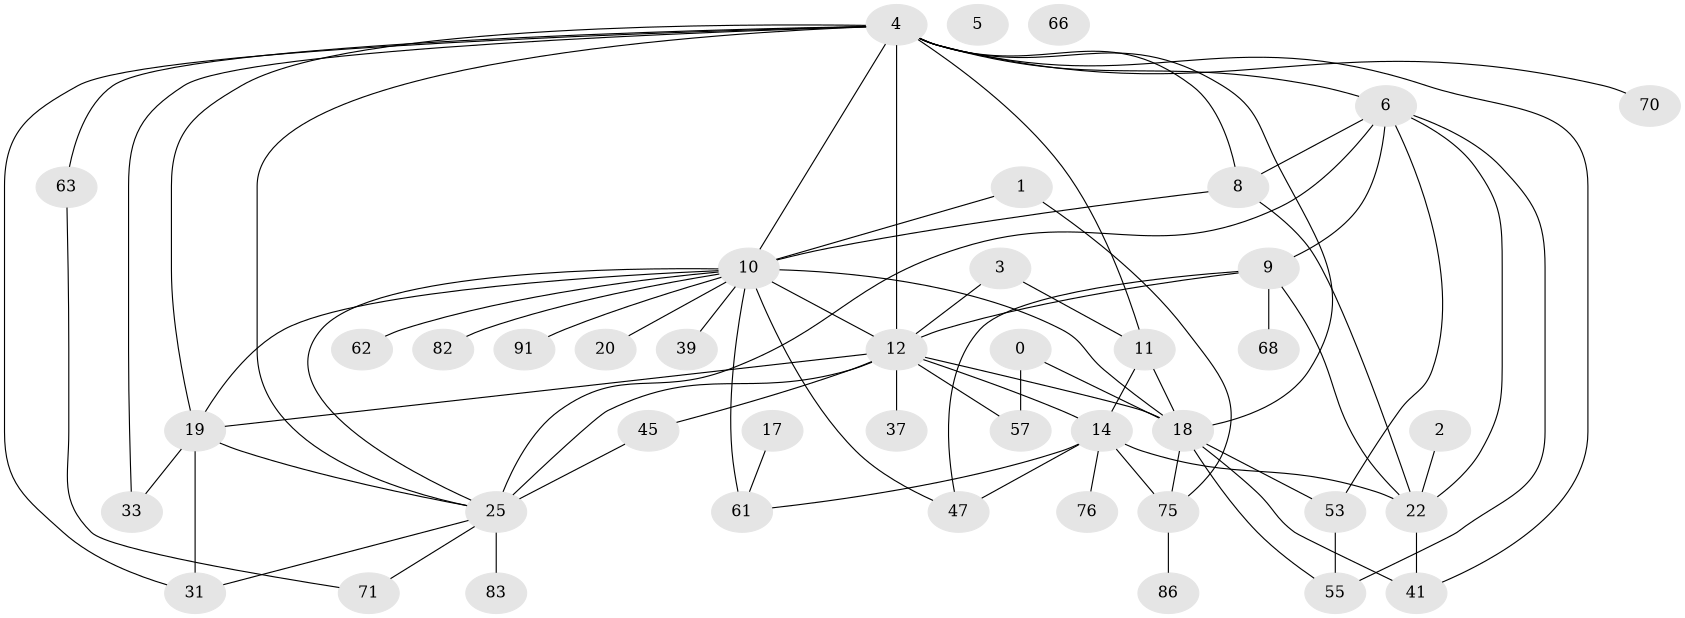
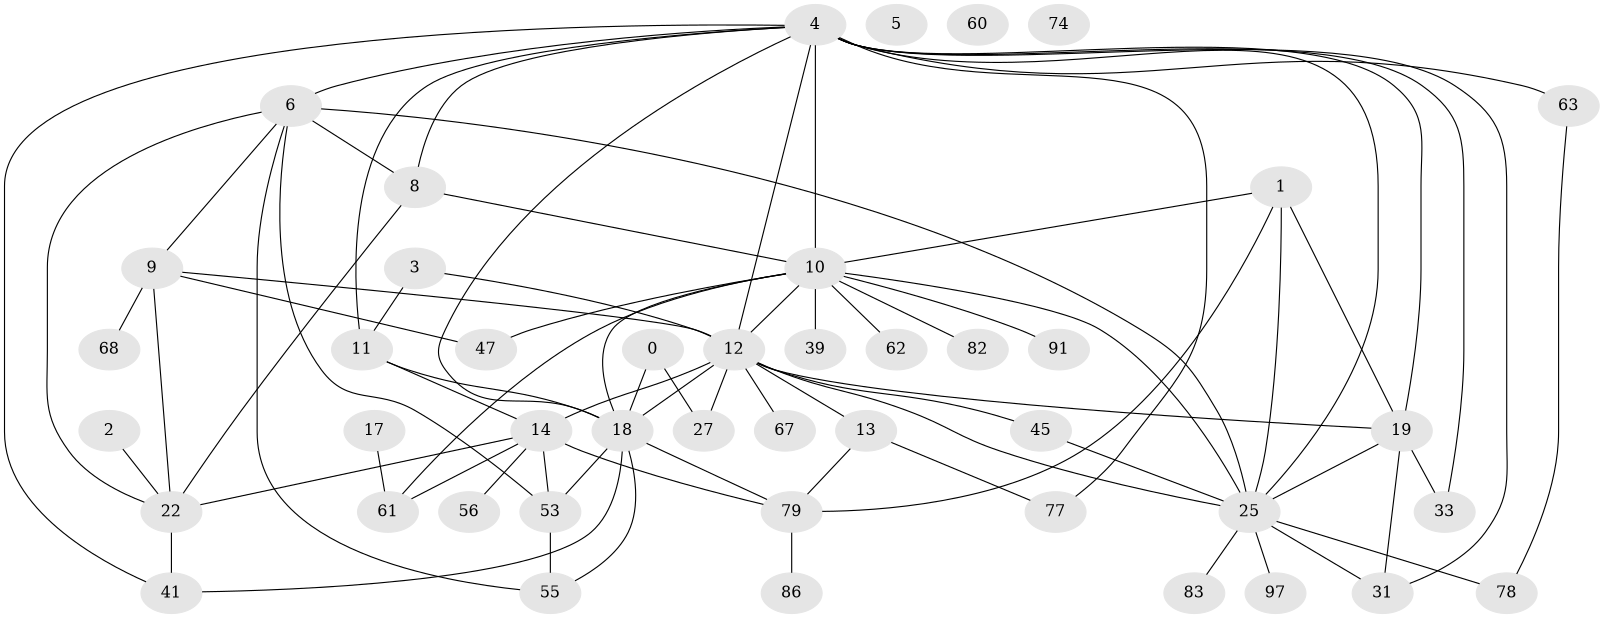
(1059, 25) -> (978, 25)
none -> (1059, 25)
(1650, 106) -> (1056, 512)
(442, 293) -> (1342, 309)
(606, 350) -> none
none -> (1276, 351)
none -> (866, 431)
(897, 431) -> (785, 431)
(1021, 431) -> (704, 431)
(1030, 471) -> (546, 472)
(1087, 512) -> (469, 512)
(1168, 512) -> (792, 512)
(369, 593) -> (1507, 593)
none -> (1276, 593)
